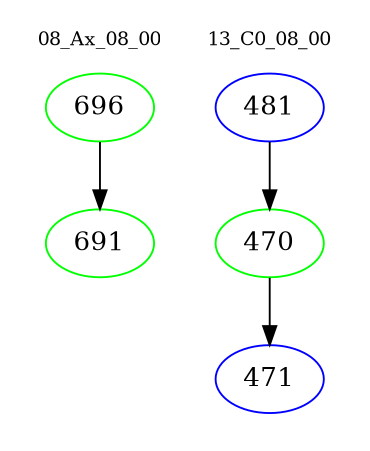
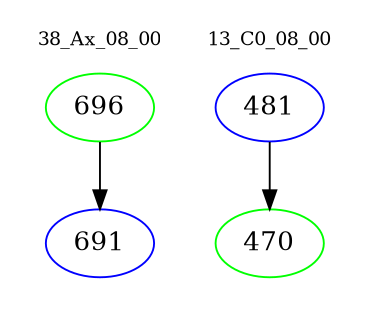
(100, 41) -> (100, 41)
(100, 243) -> (100, 243)
(270, 379) -> none
